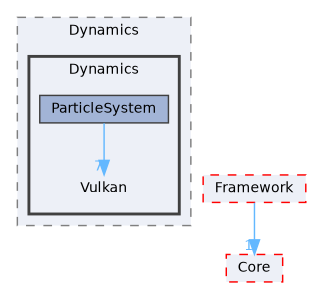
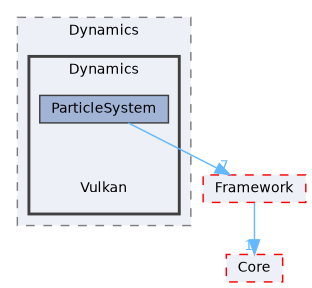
(104, 142) -> (170, 144)
